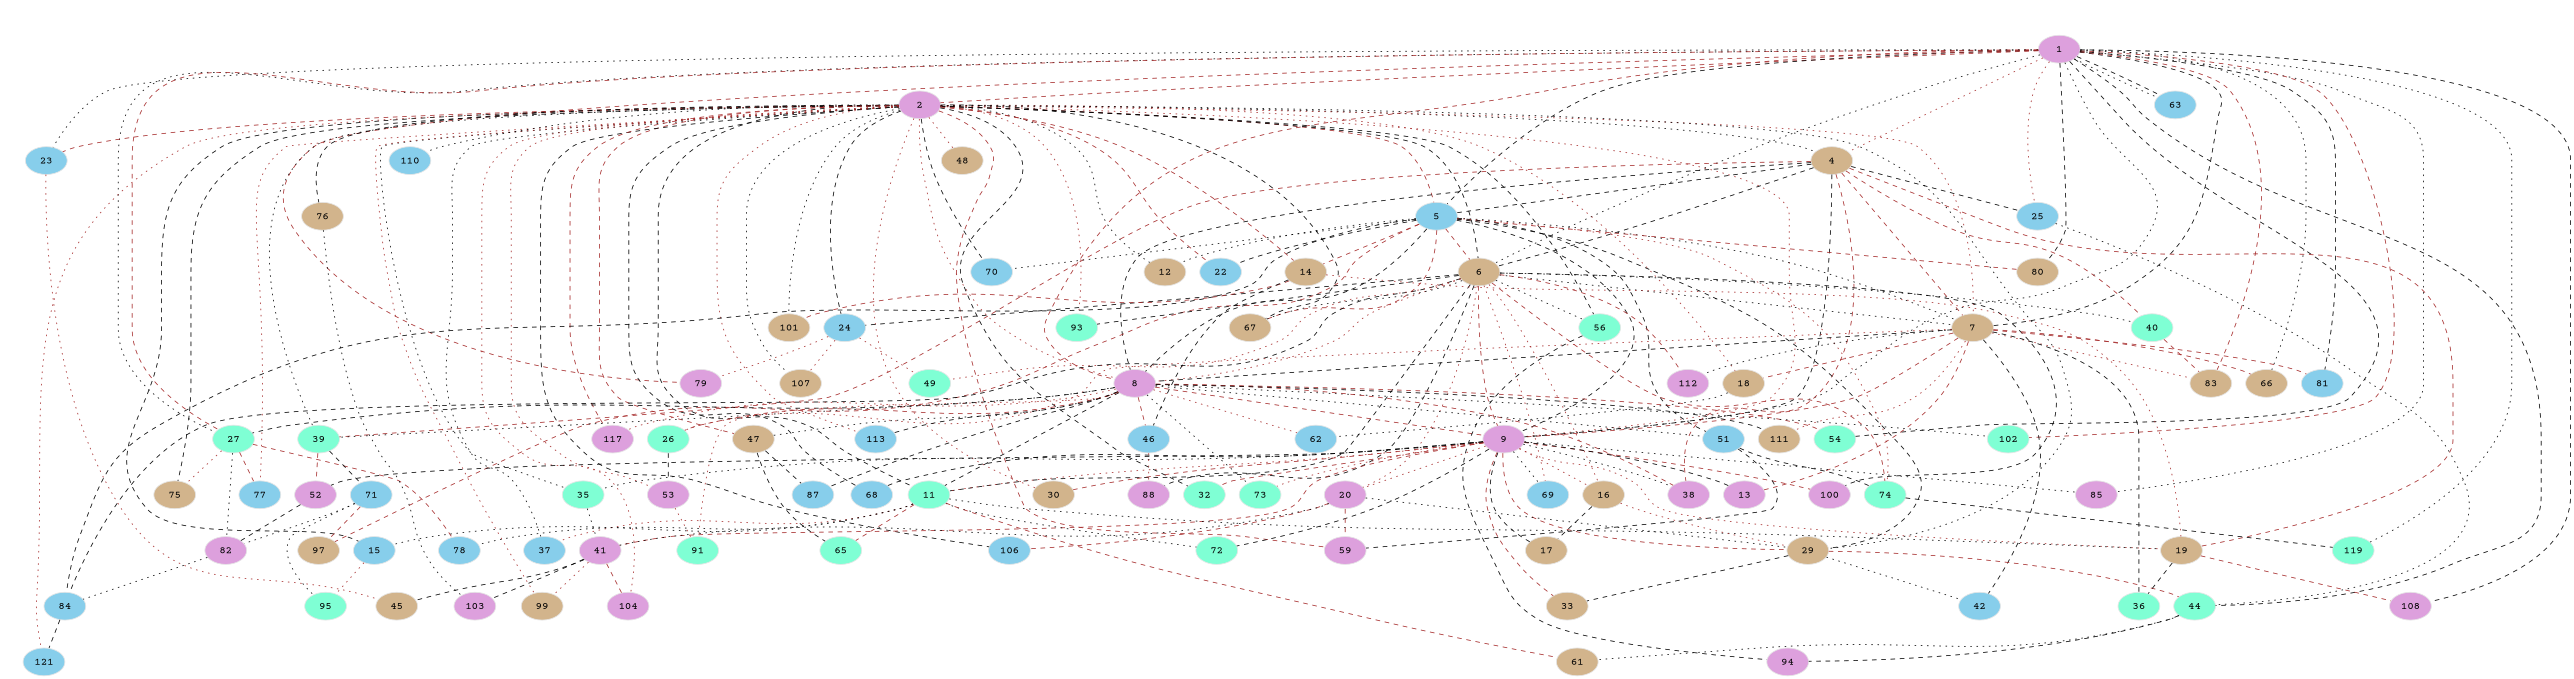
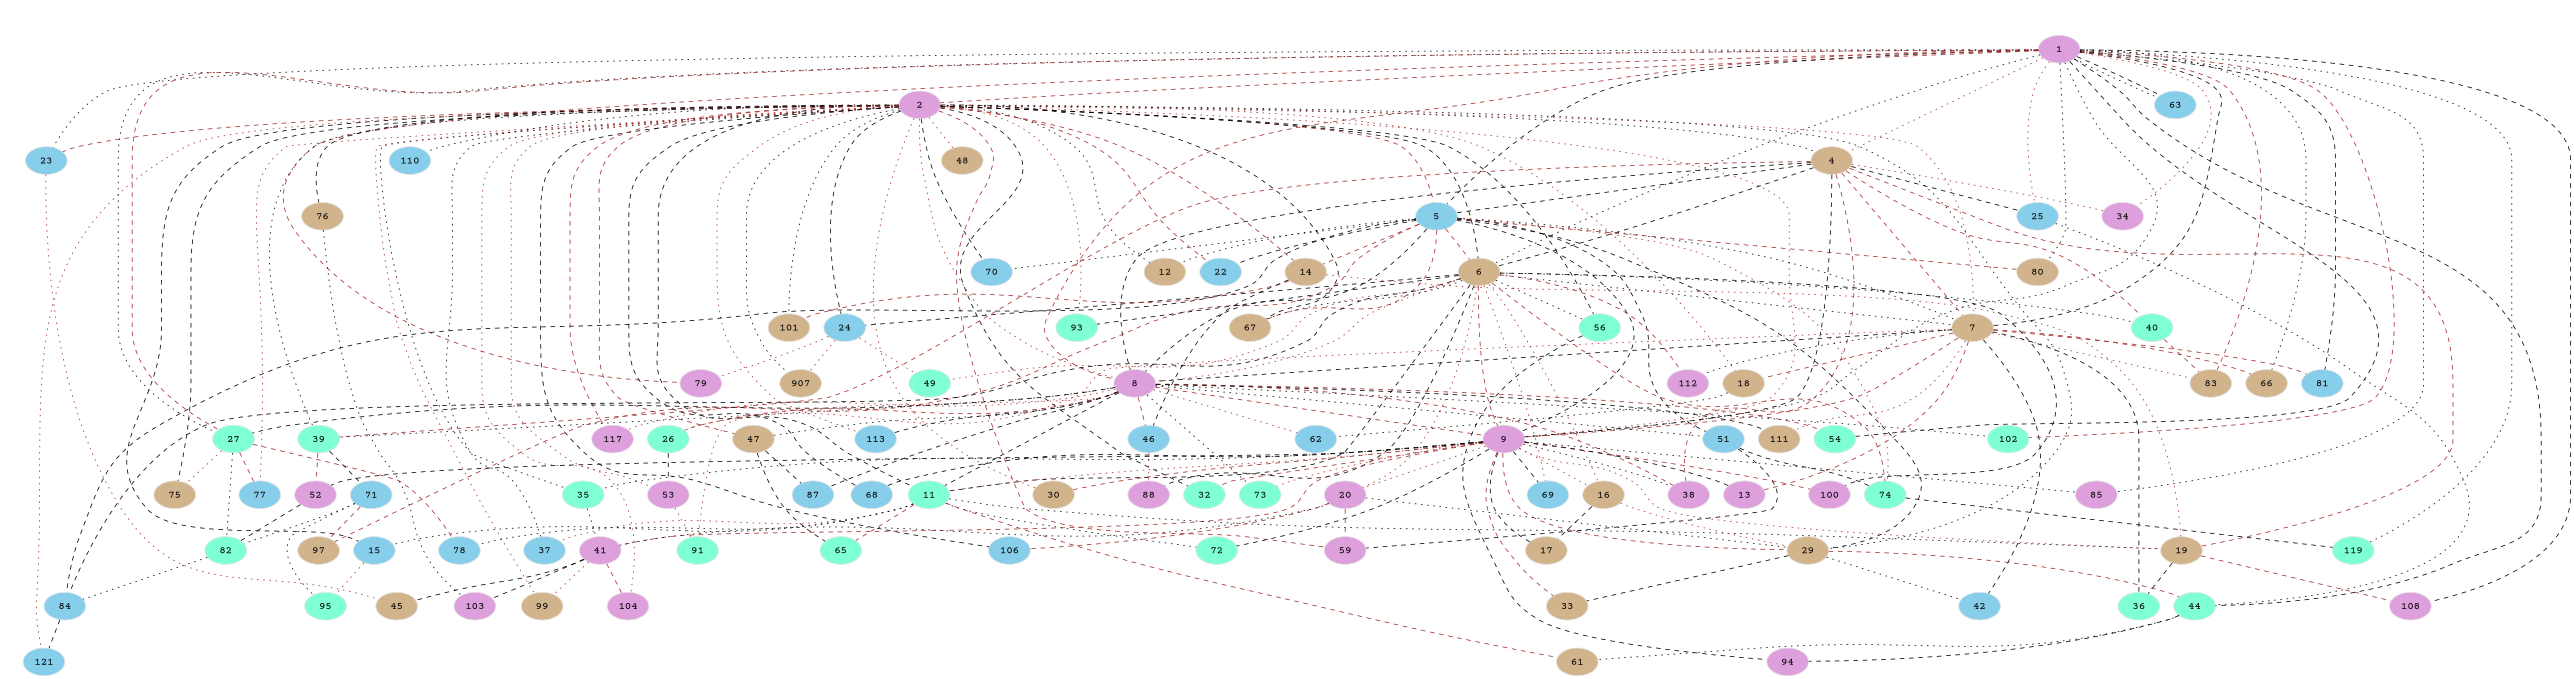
(2065, 164) -> (2065, 164)
none -> (2123, 216)
(801, 383) -> (801, 383)
(1526, 467) -> (1526, 467)
(226, 550) -> (226, 550)
